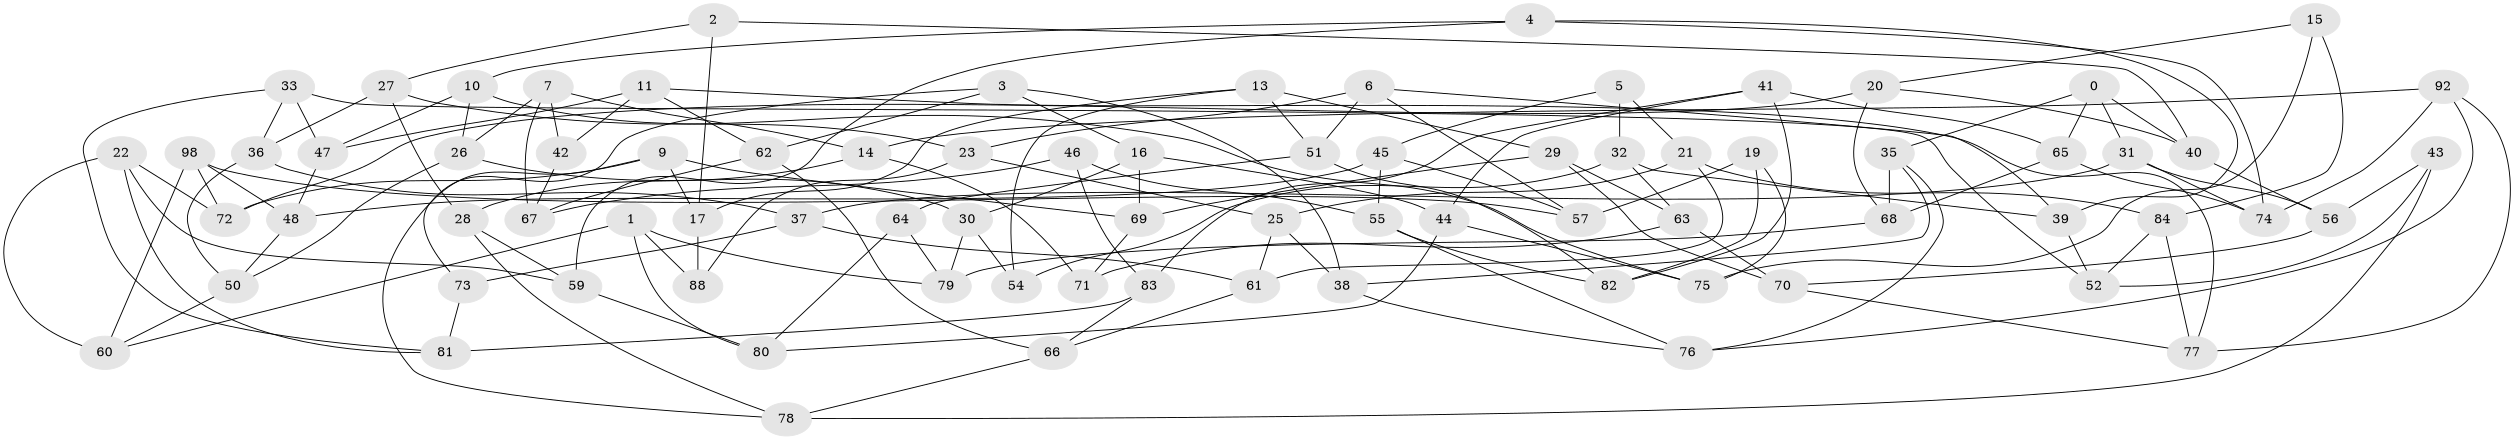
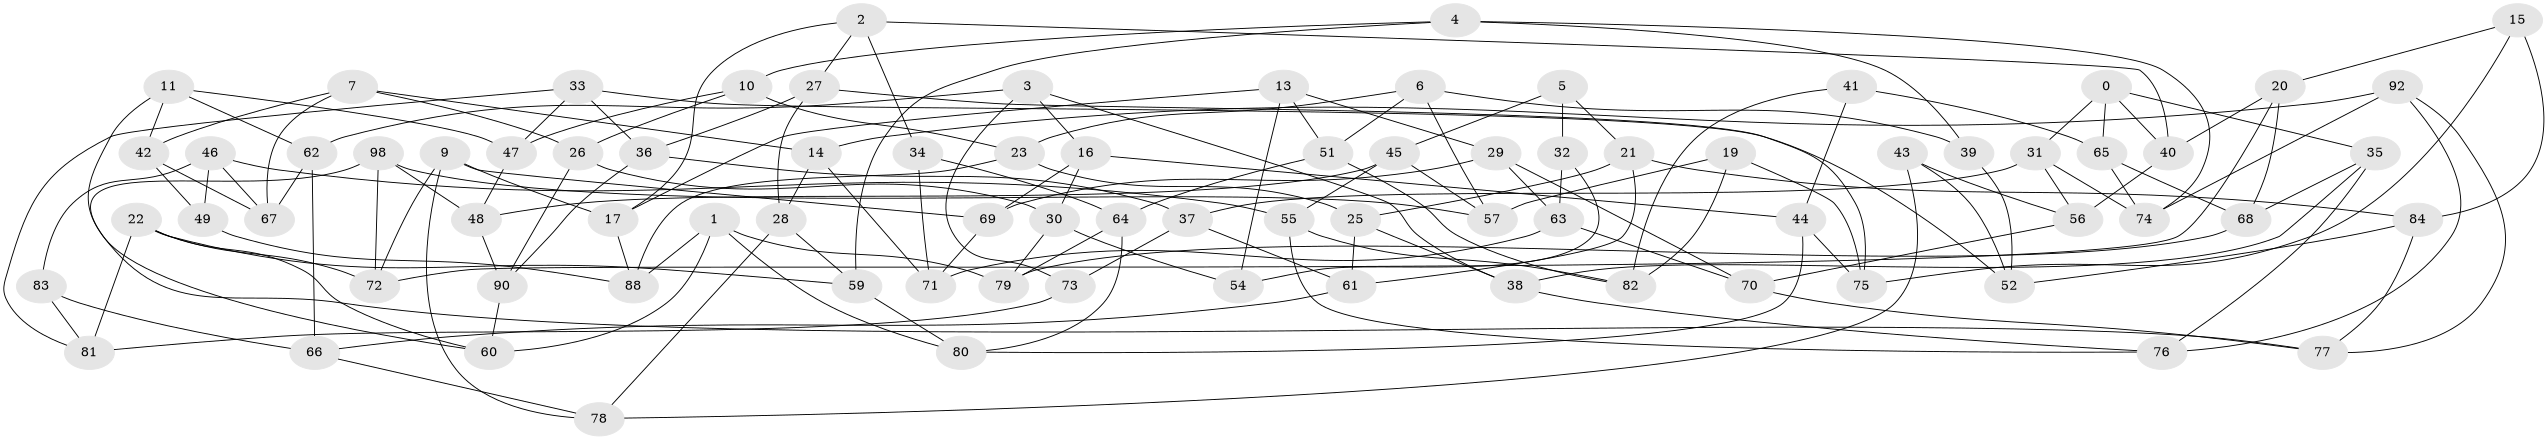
none -> (918, 153)
(1440, 157) -> none
(1897, 200) -> none
none -> (203, 220)
(233, 286) -> (502, 286)
